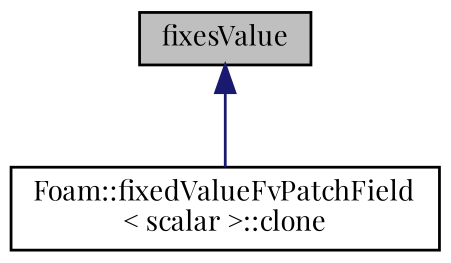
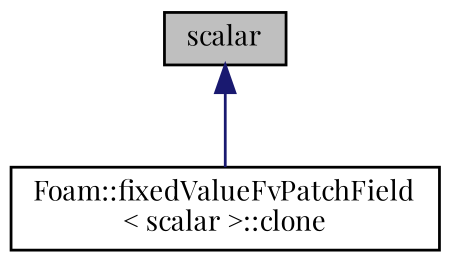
(225, 39) -> (225, 39)
